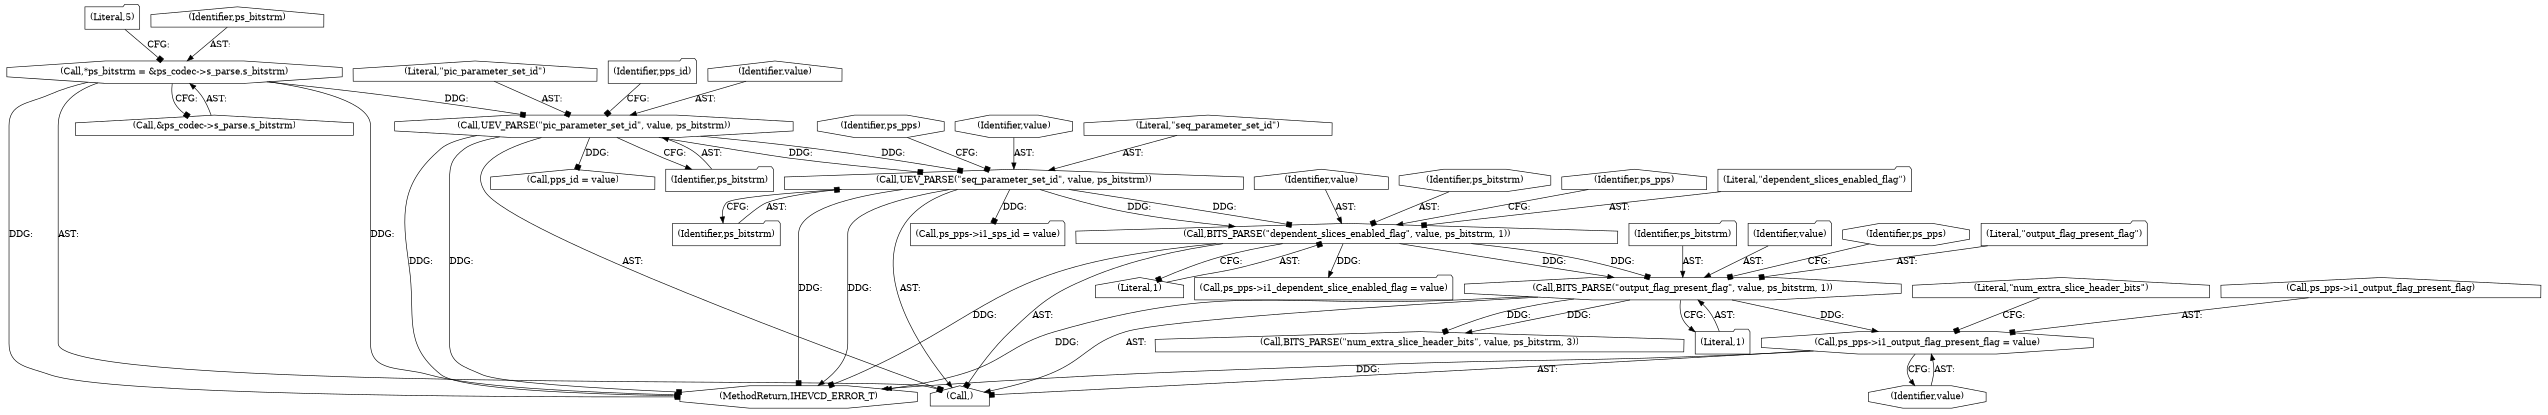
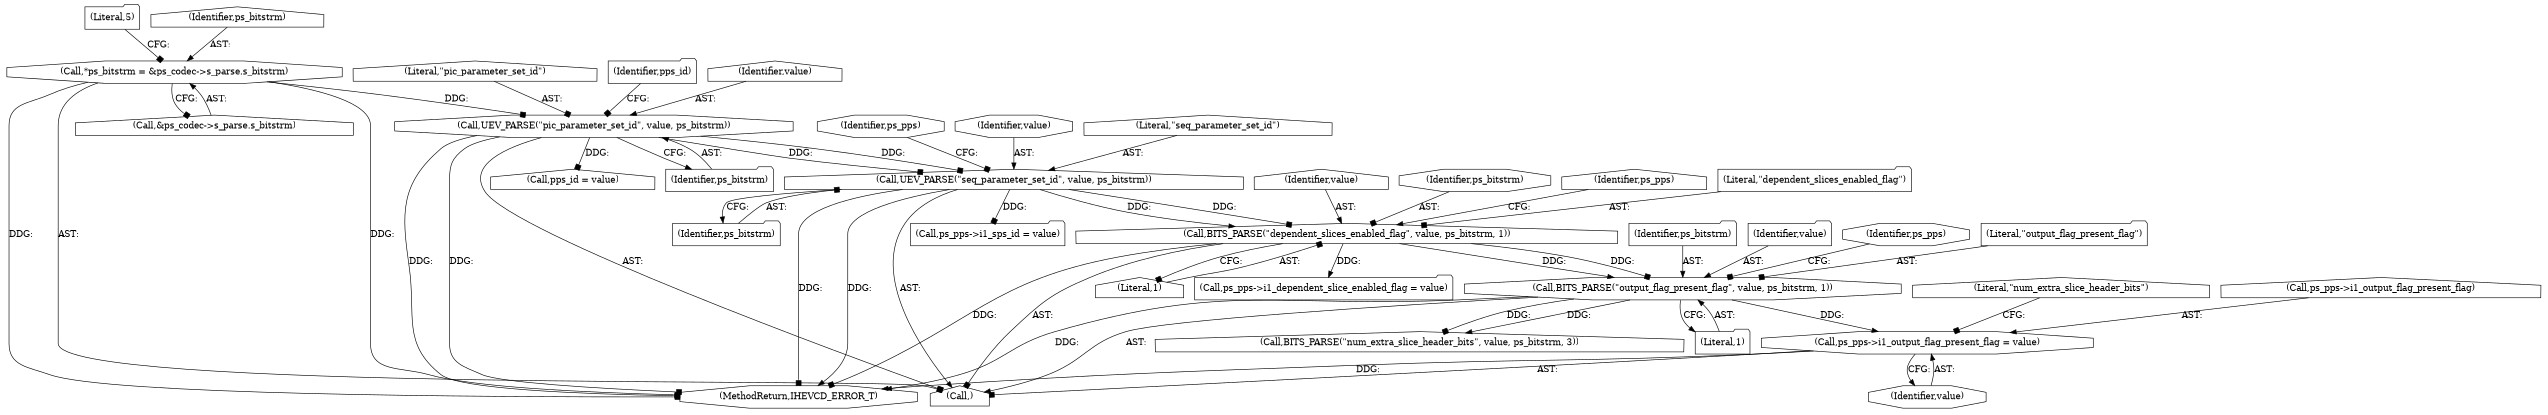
(2162, 315) -> (2162, 315)
